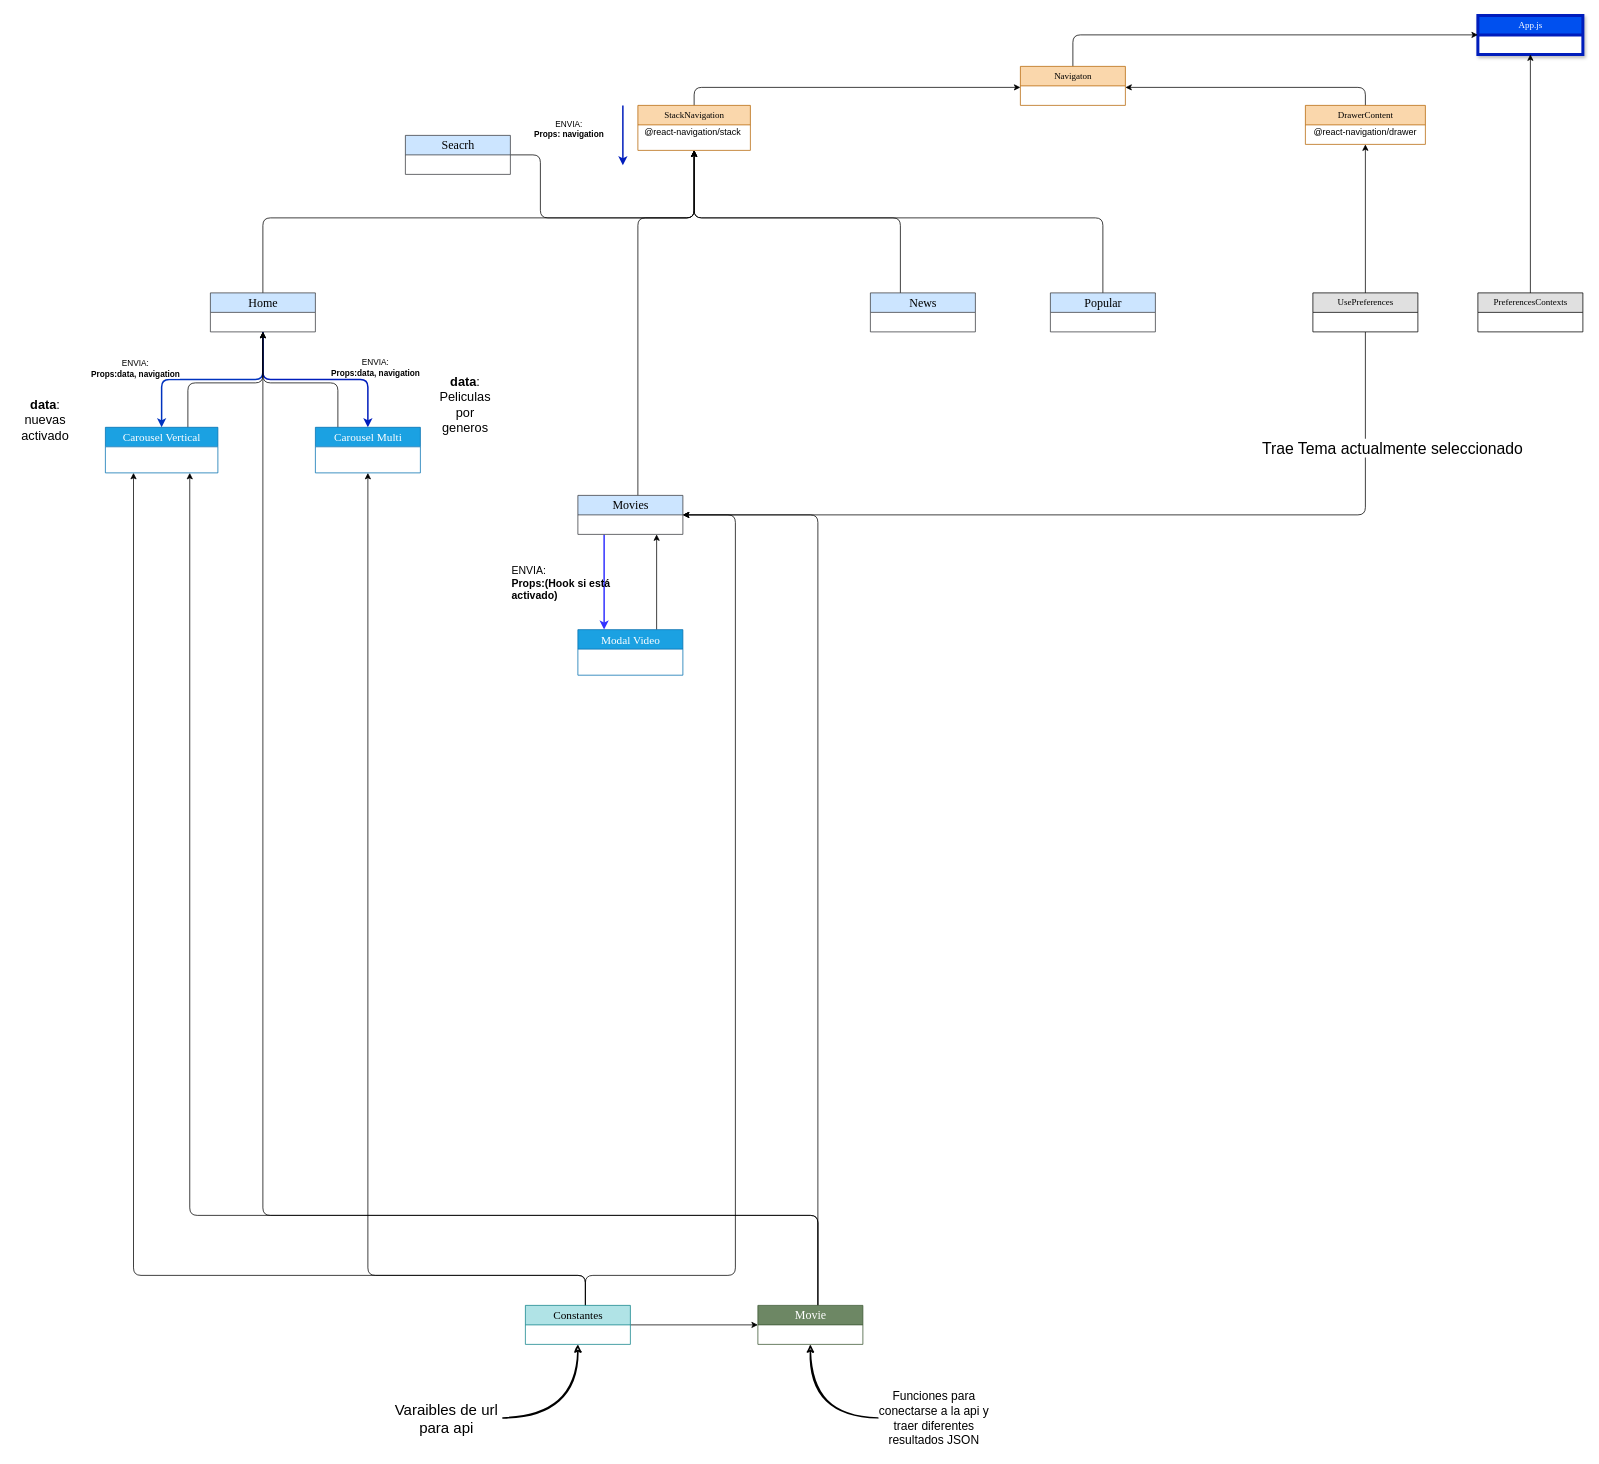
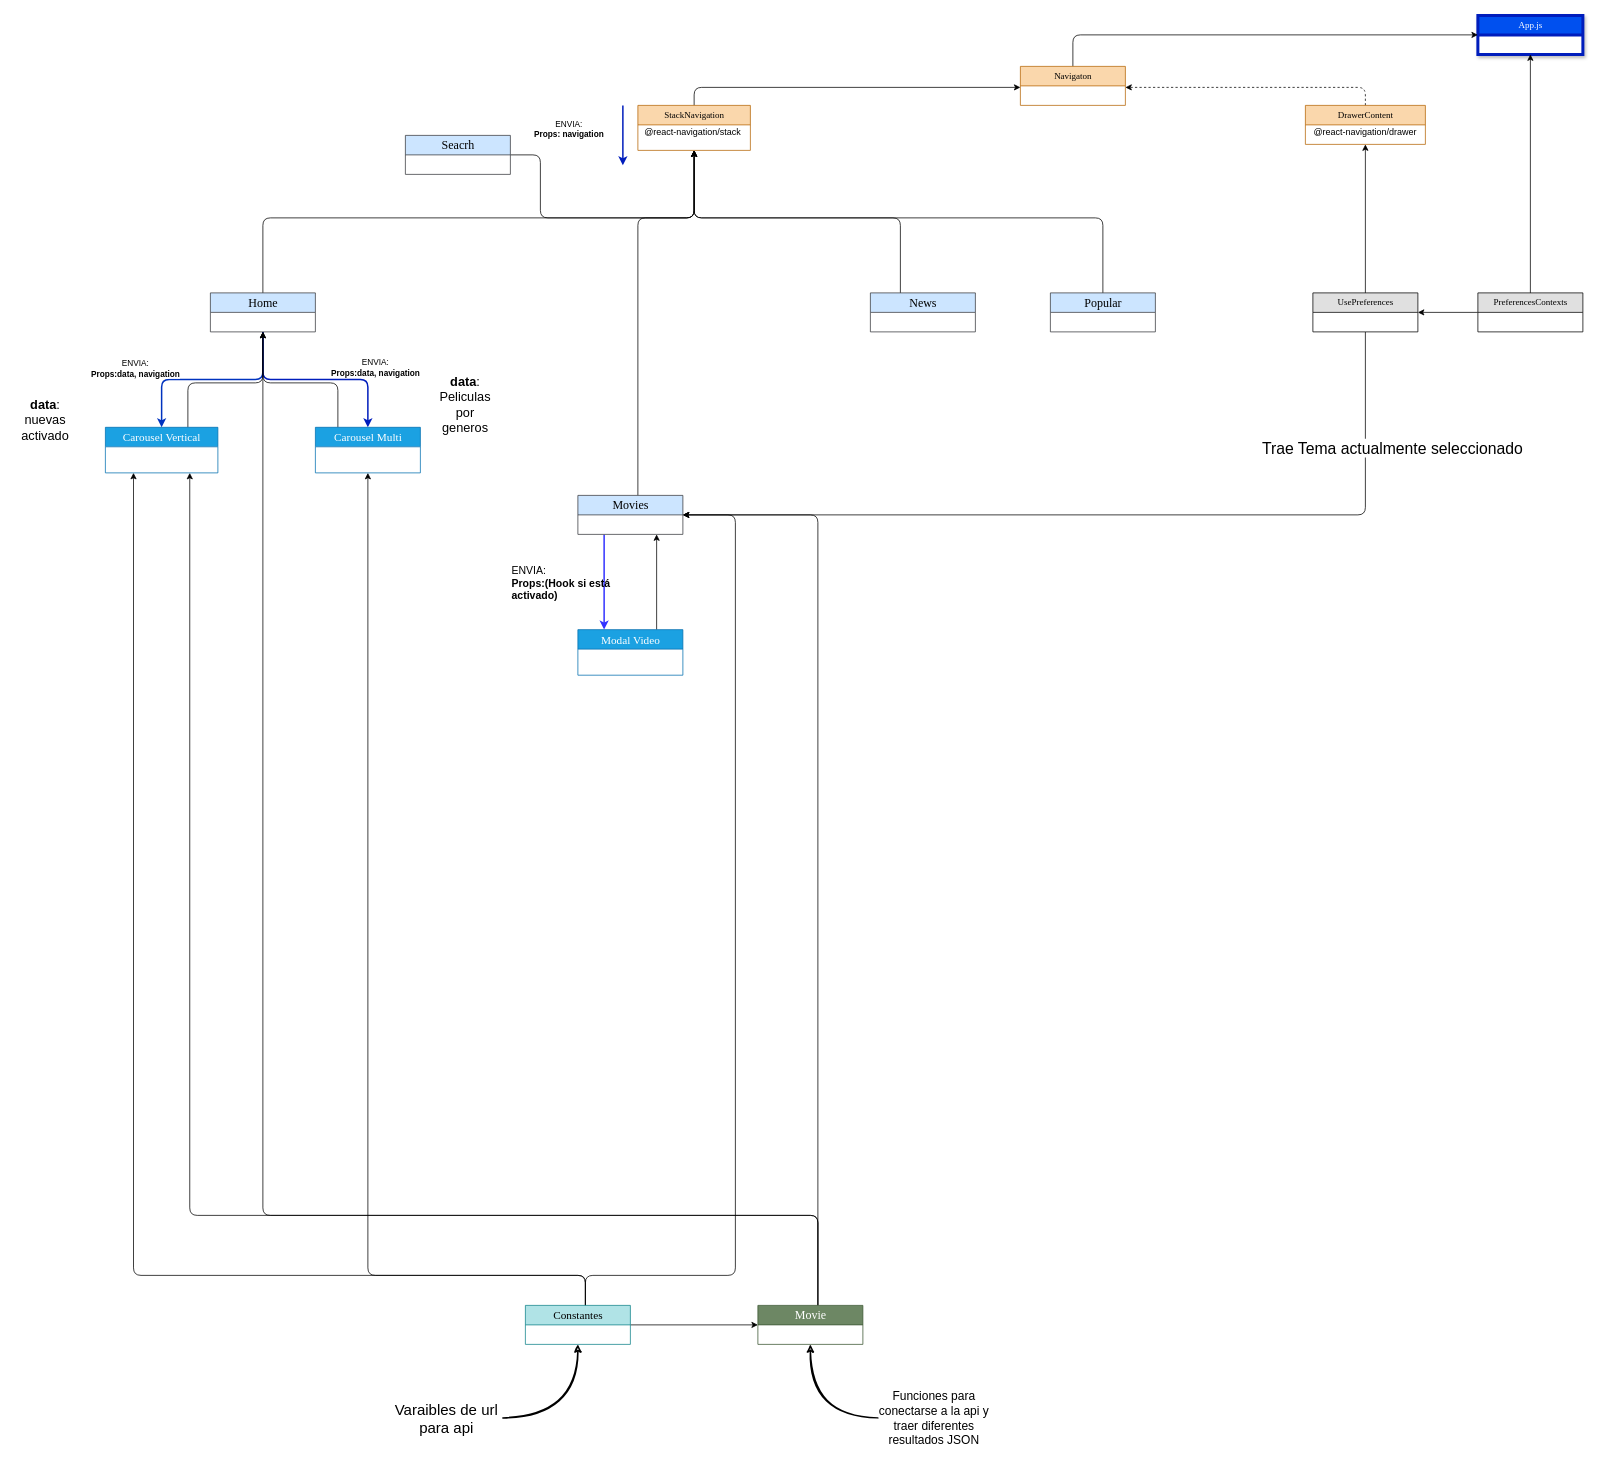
(1255, 87) -> (1255, 87)
none -> (1450, 312)
